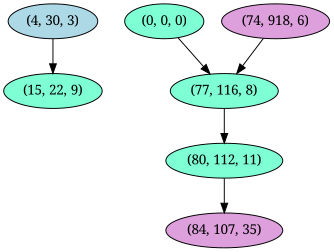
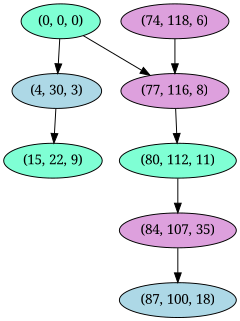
(276, 21) -> (175, 21)
none -> (59, 51)
(224, 91) -> (175, 91)
none -> (178, 300)
